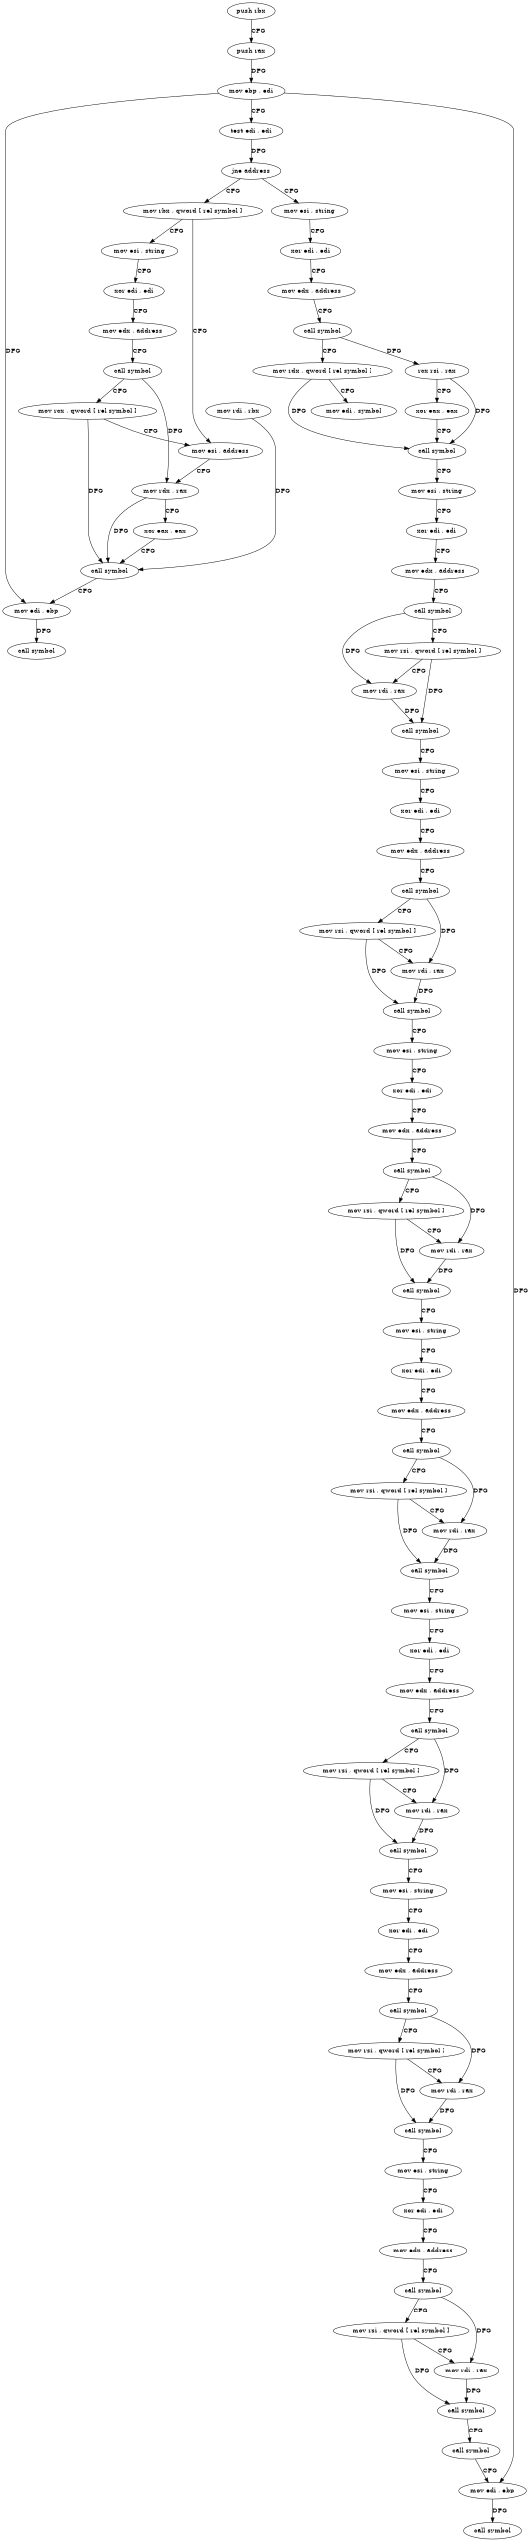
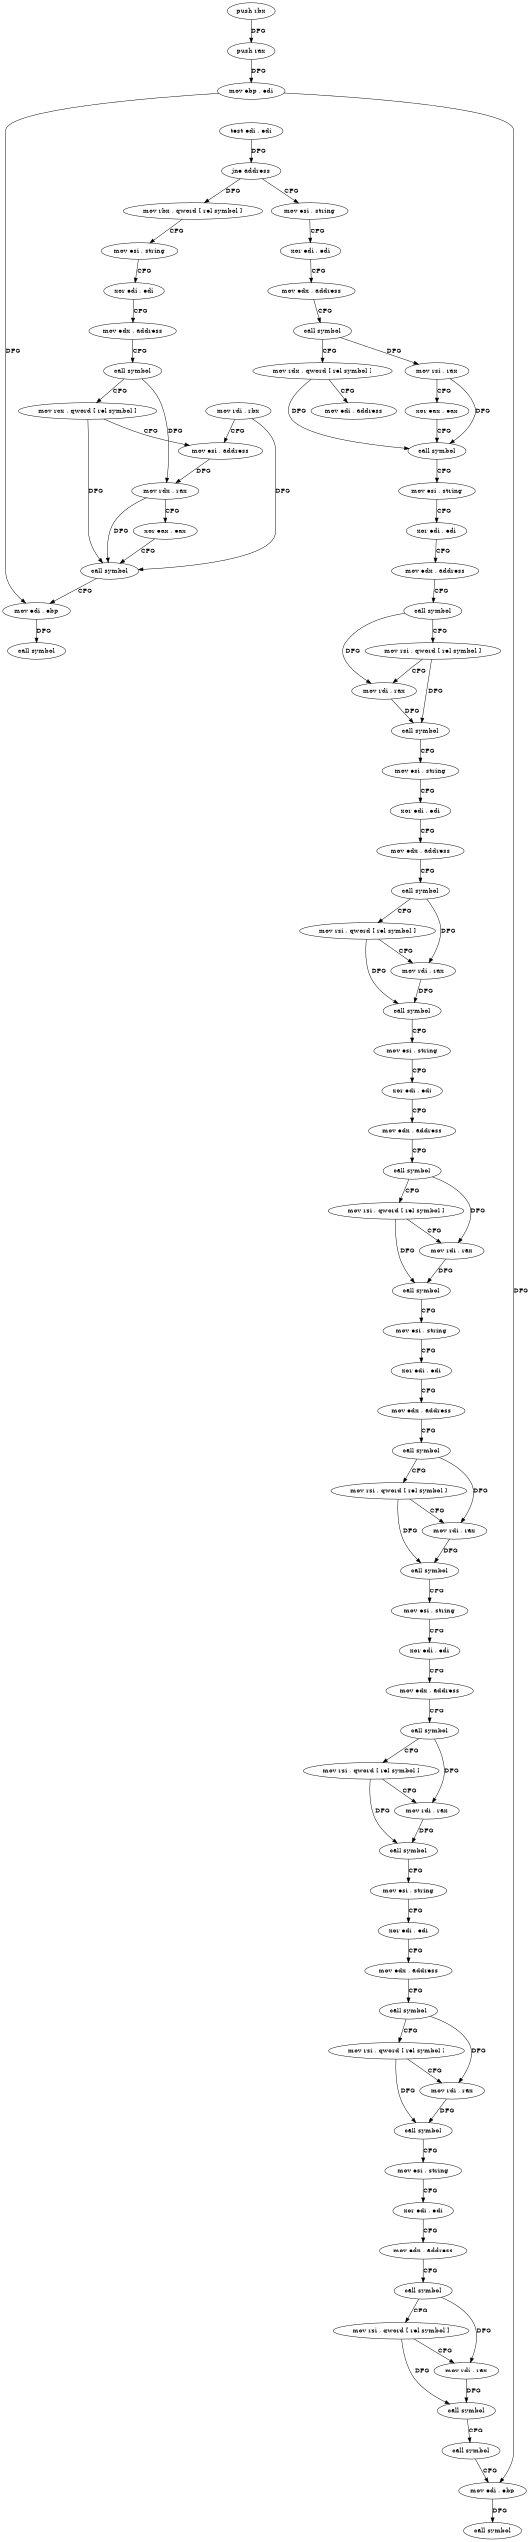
(259, 31) -> (259, 31)
(251, 109) -> none
(233, 191) -> (233, 191)
(193, 332) -> (230, 429)
(437, 371) -> (437, 371)
(354, 411) -> (354, 411)
(204, 471) -> (204, 471)
